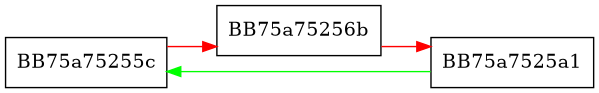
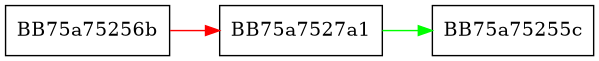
(185, 47) -> none
(512, 63) -> (301, 31)
